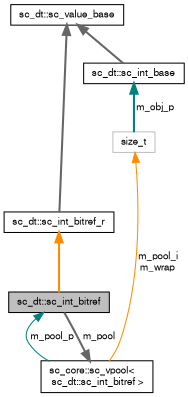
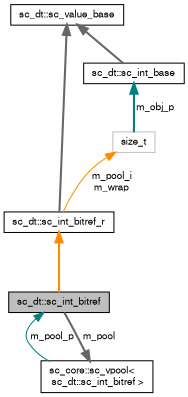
(136, 264) -> (81, 182)
